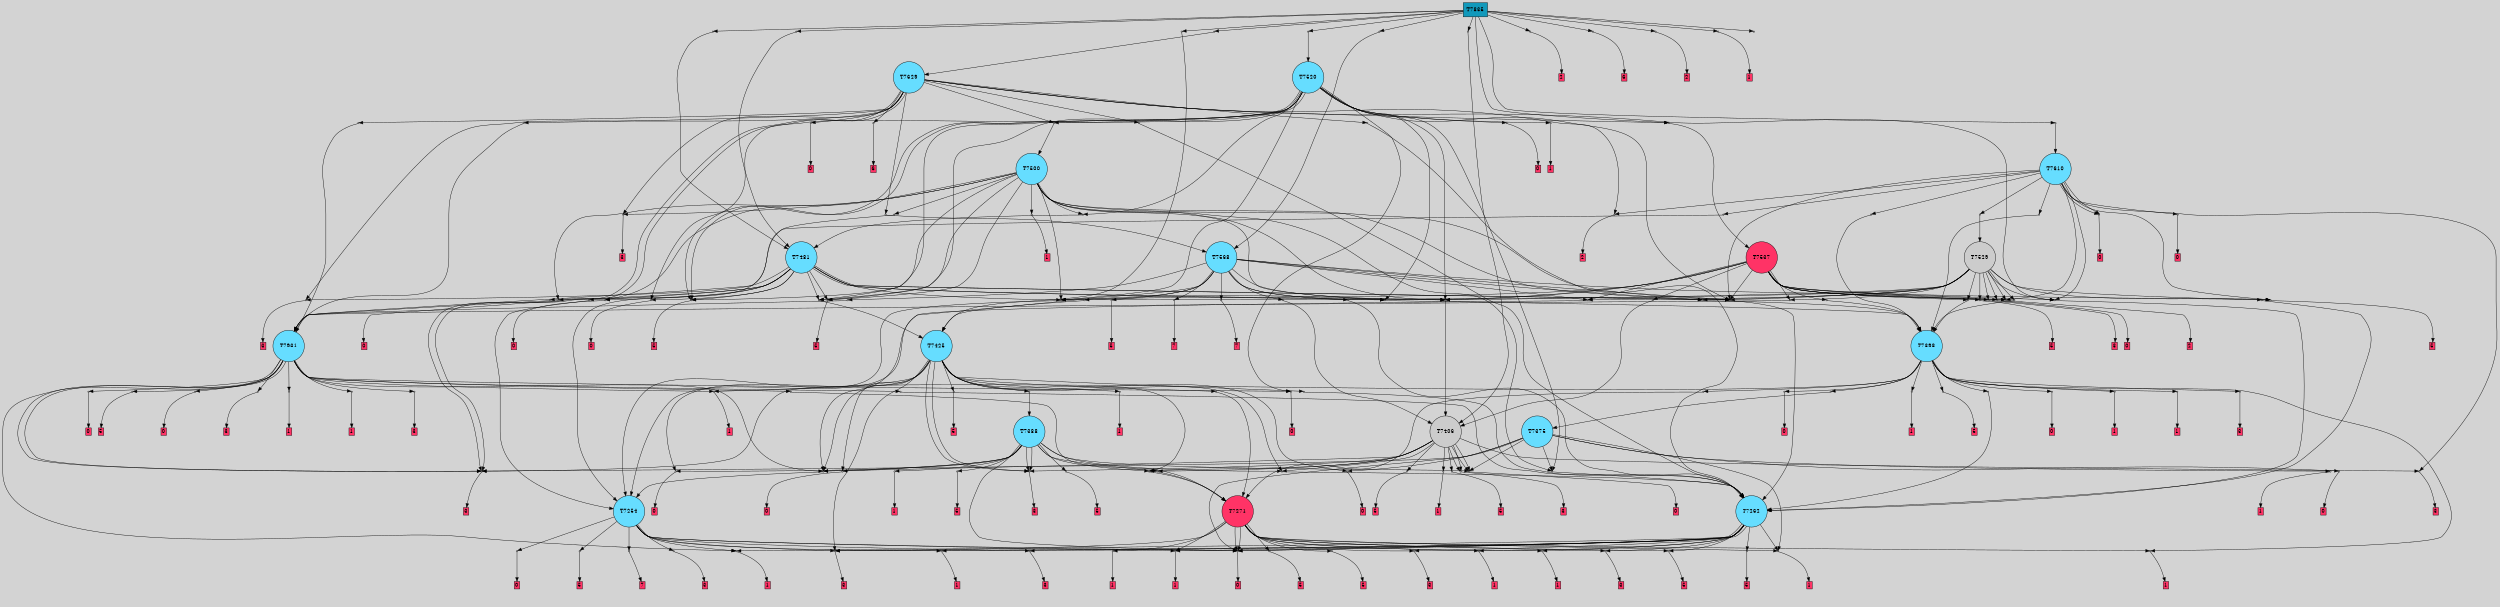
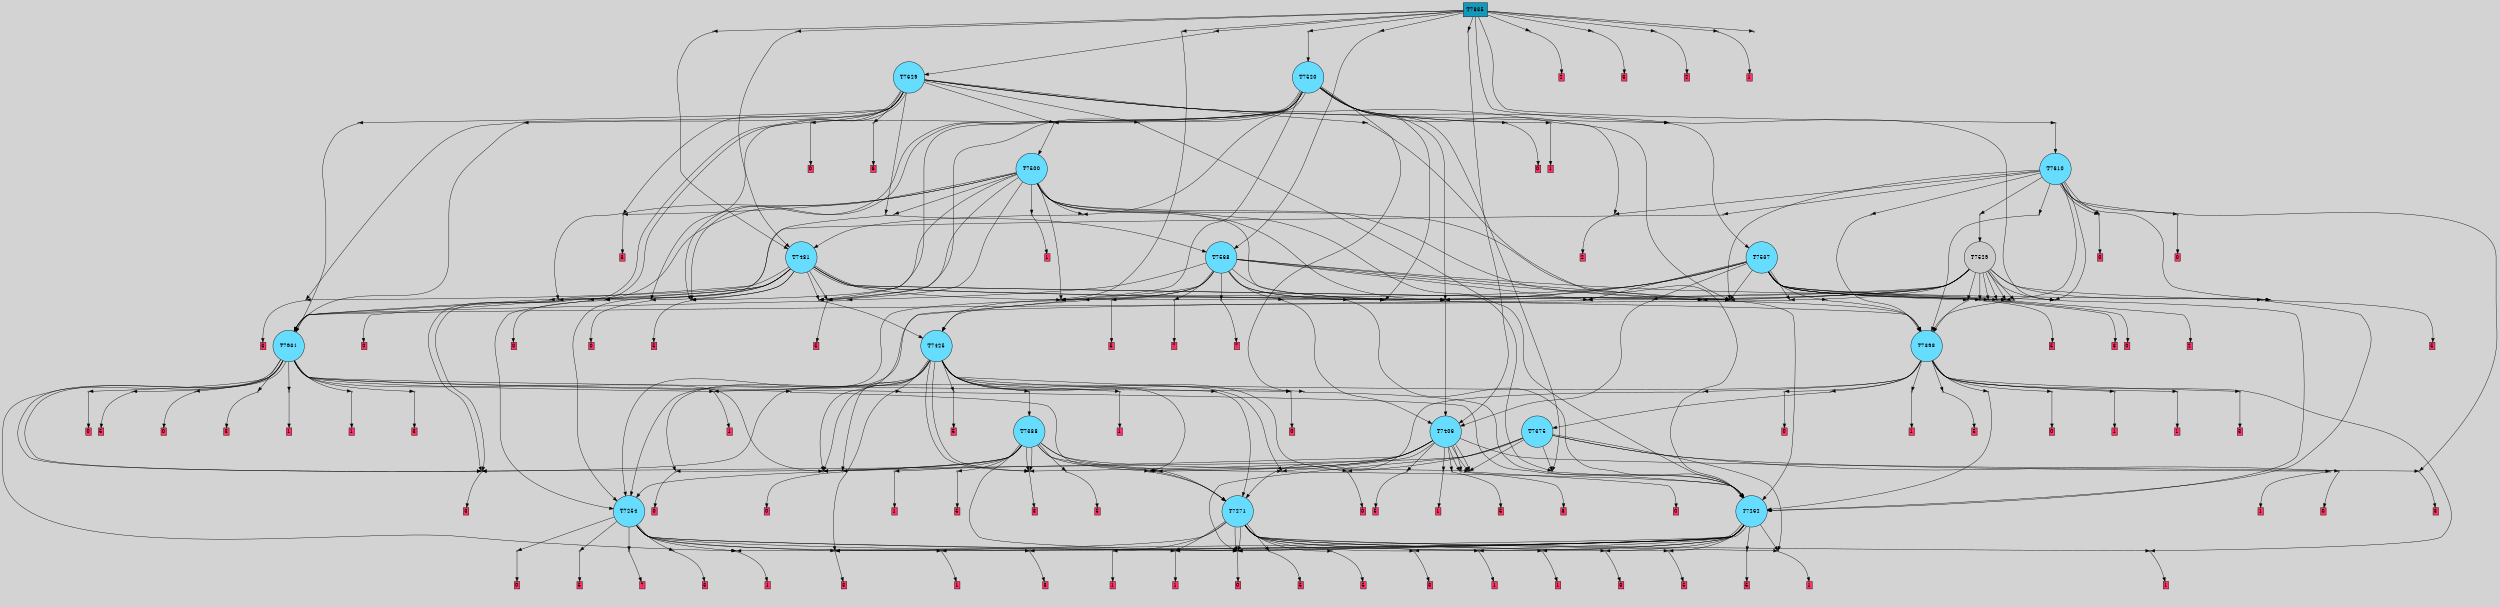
(1762, 257) -> (1762, 257)
(1446, 432) -> (1446, 432)
(1238, 511) -> (1238, 511)
